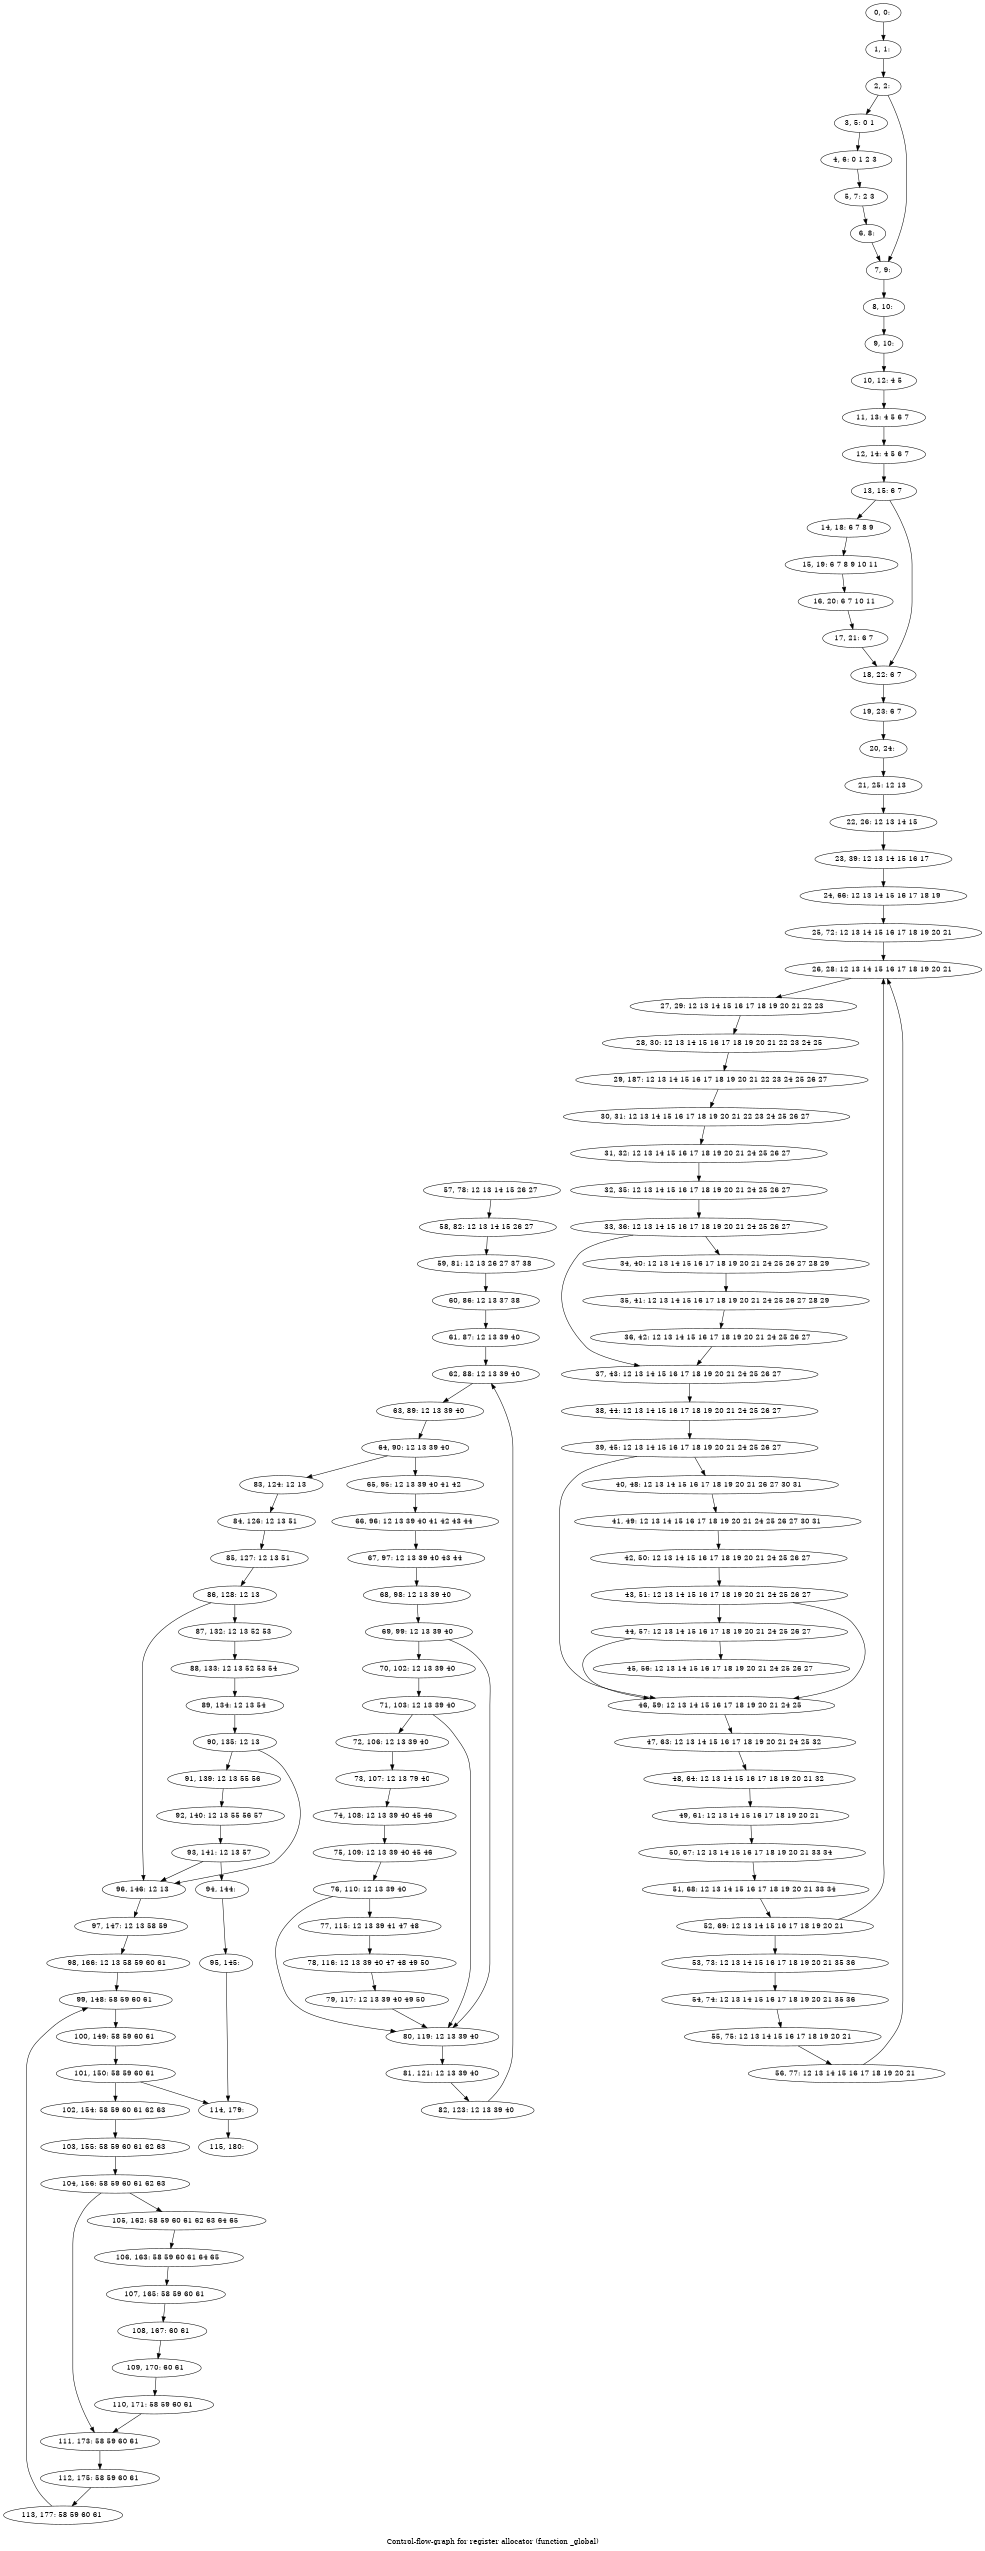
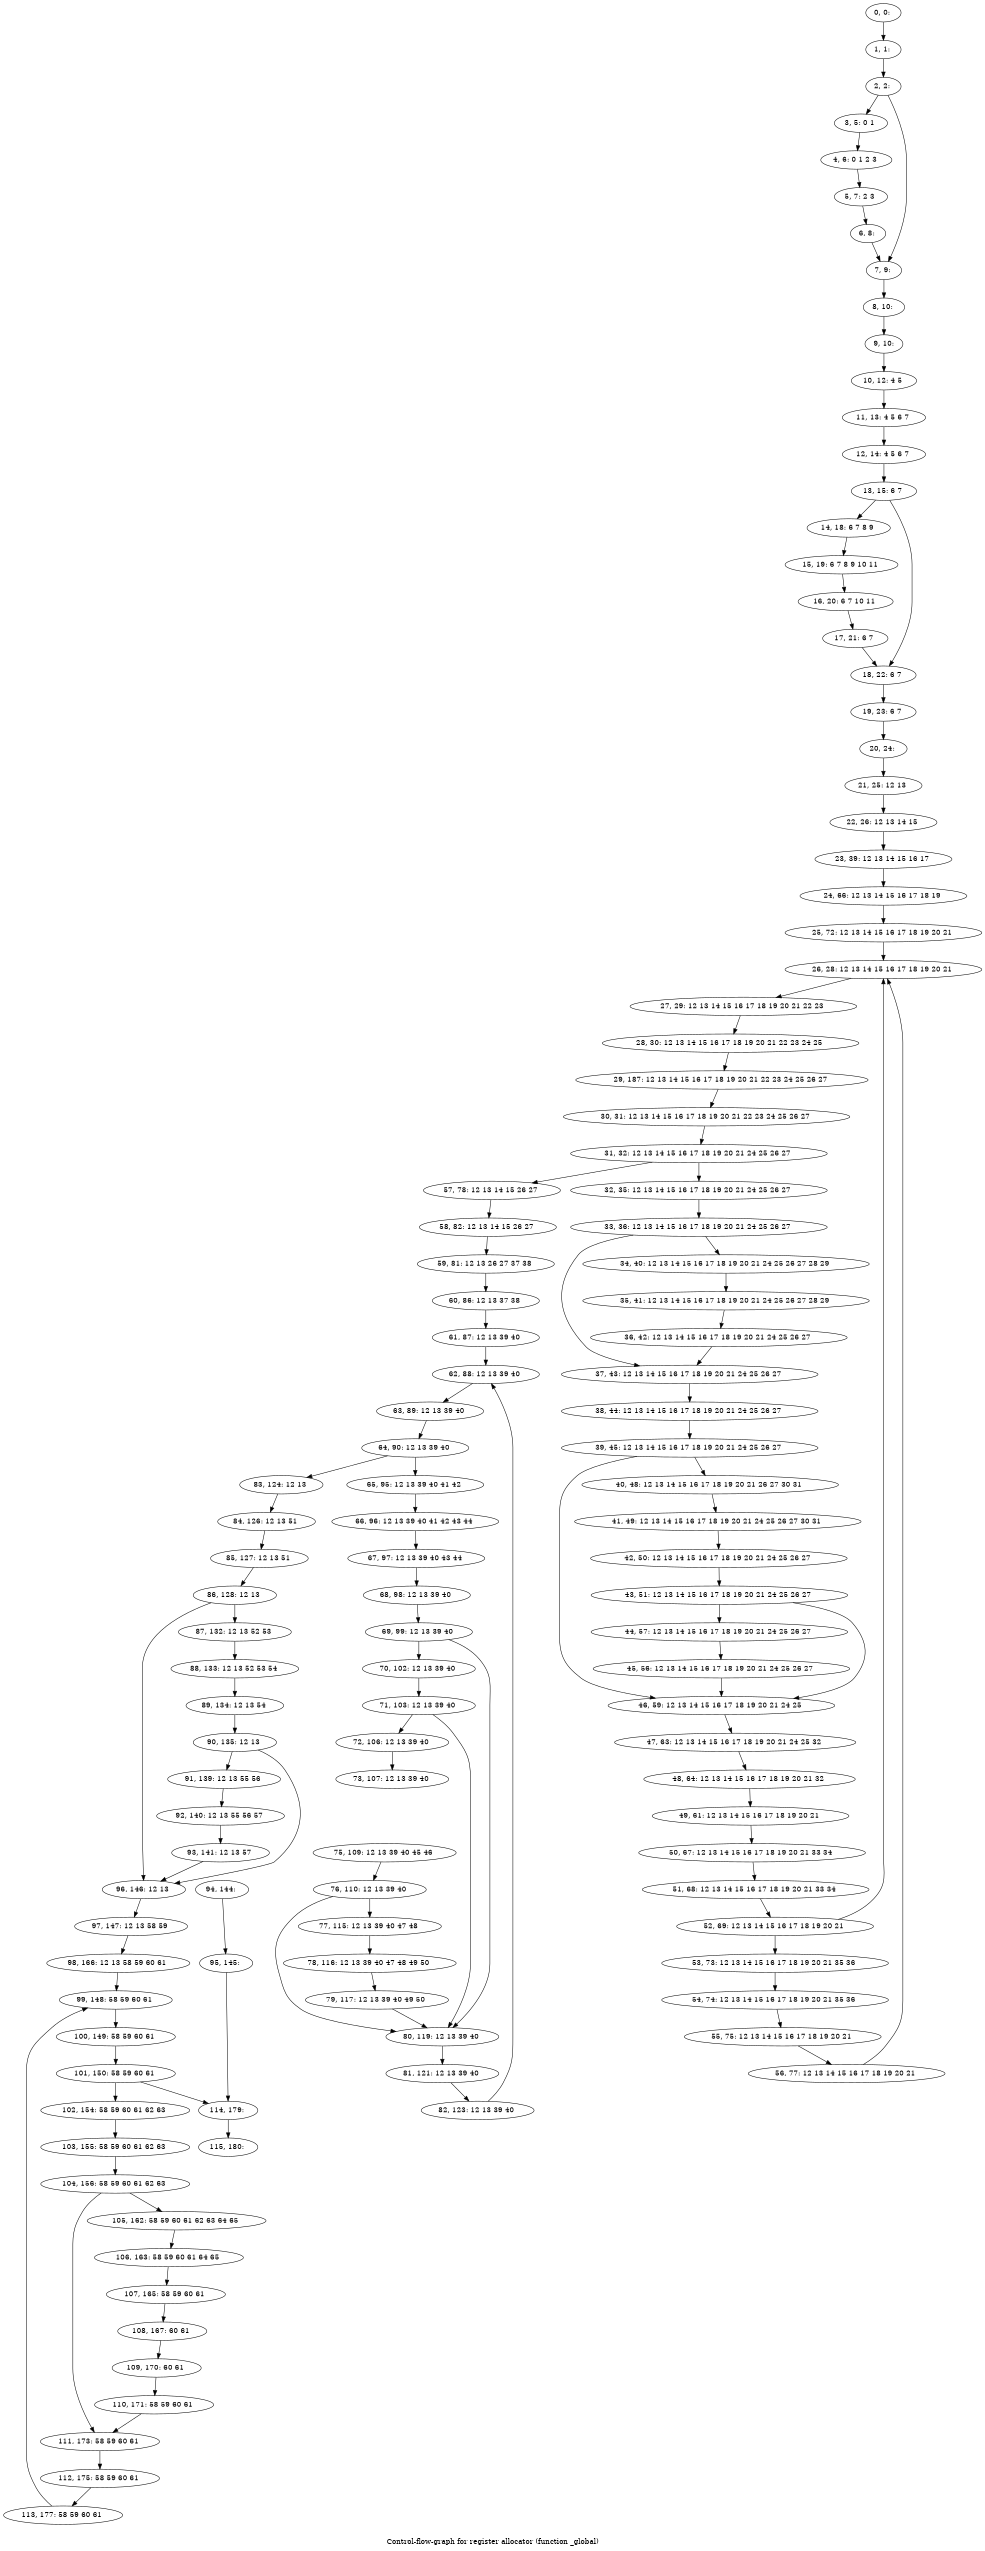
none -> (595, 1172)
(585, 1672) -> (721, 1685)
(392, 1779) -> (392, 1779)
(385, 1816) -> none
(221, 1869) -> none
(370, 1926) -> (370, 1926)
